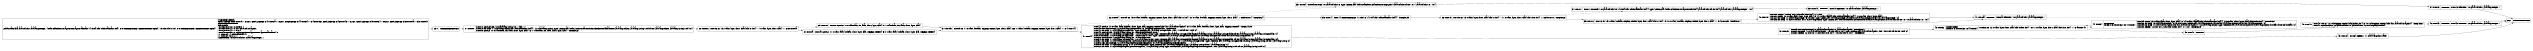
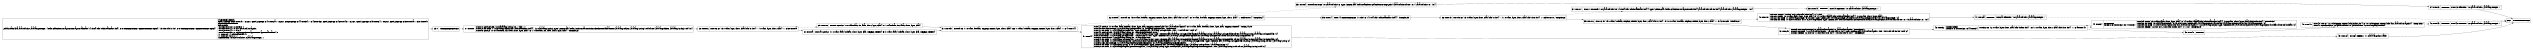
(1862, 24) -> (1743, 26)
